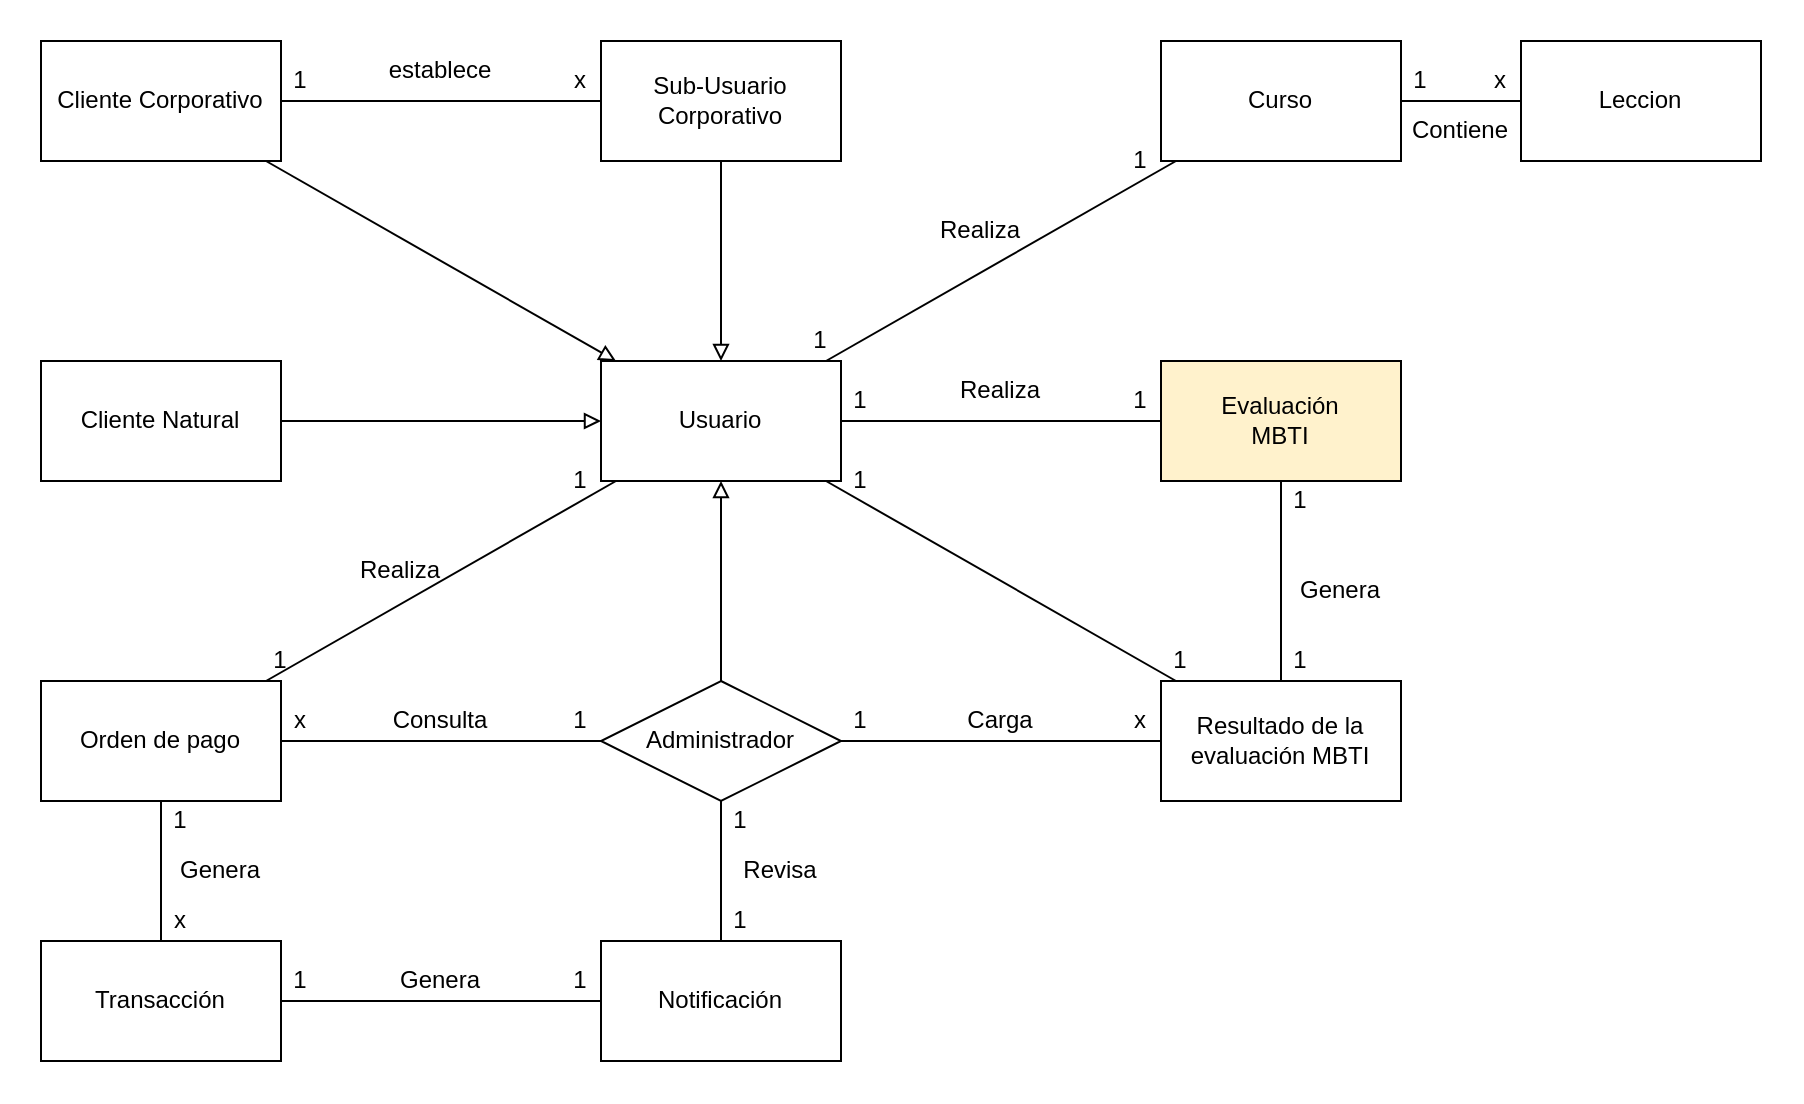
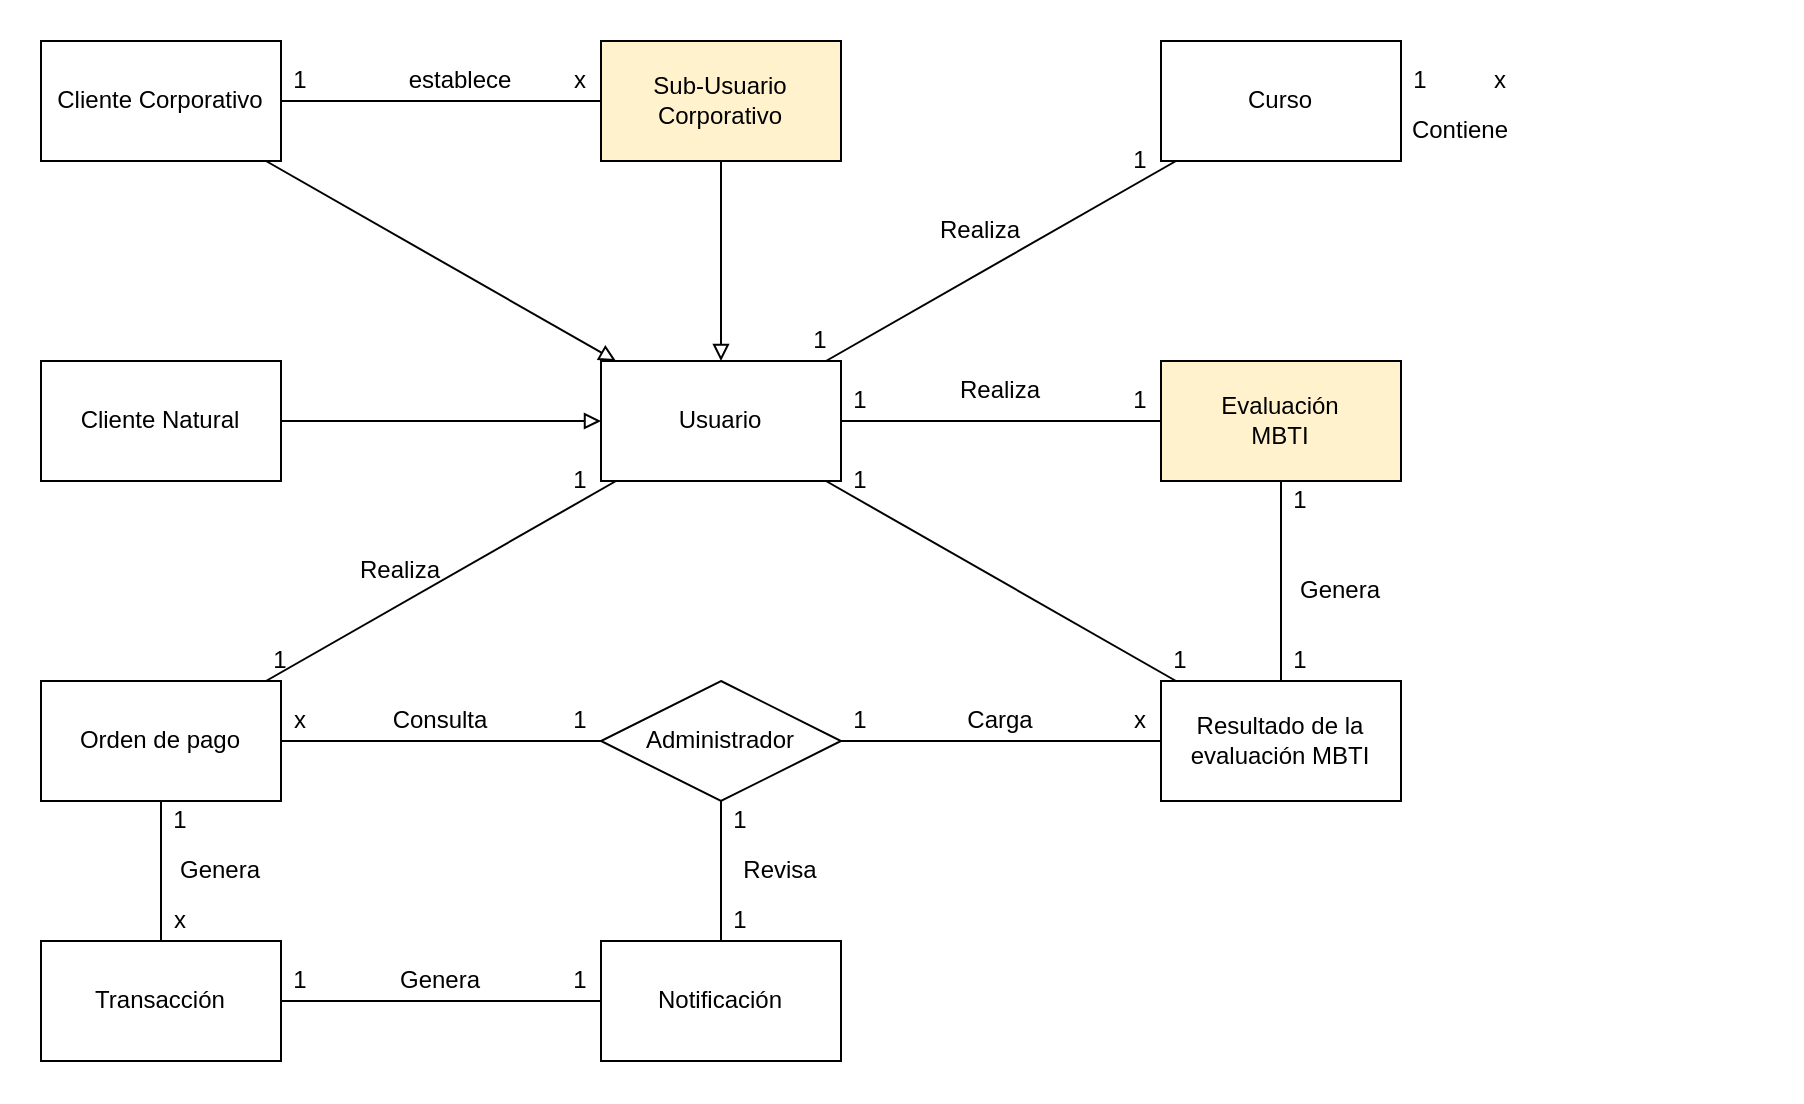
(441, 71) -> (461, 81)
(721, 101) -> (721, 101)
(1461, 101) -> none
(1641, 101) -> none
(721, 589) -> none
